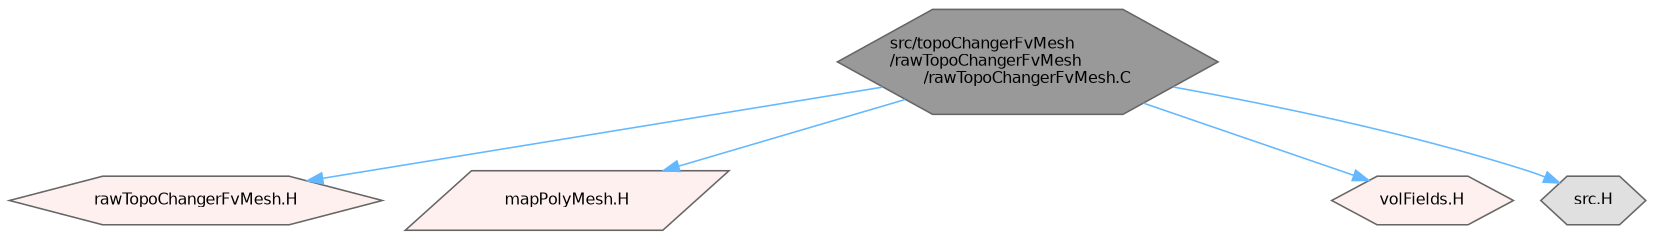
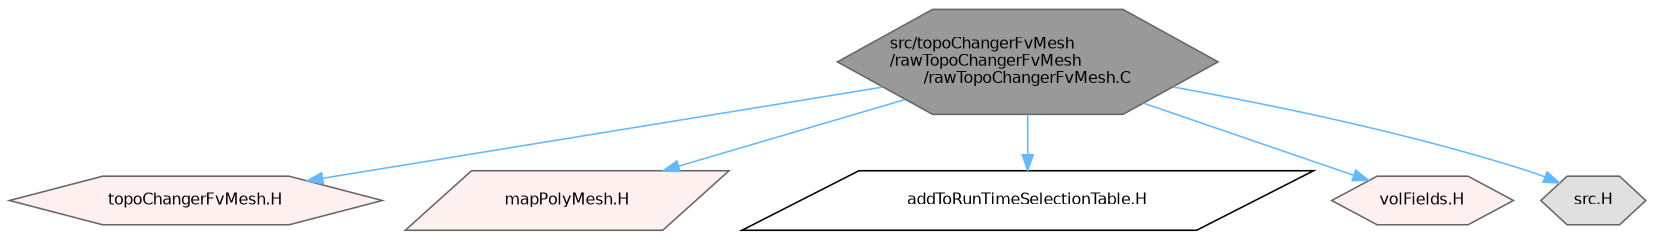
(196, 201) -> (196, 201)
none -> (1028, 201)
